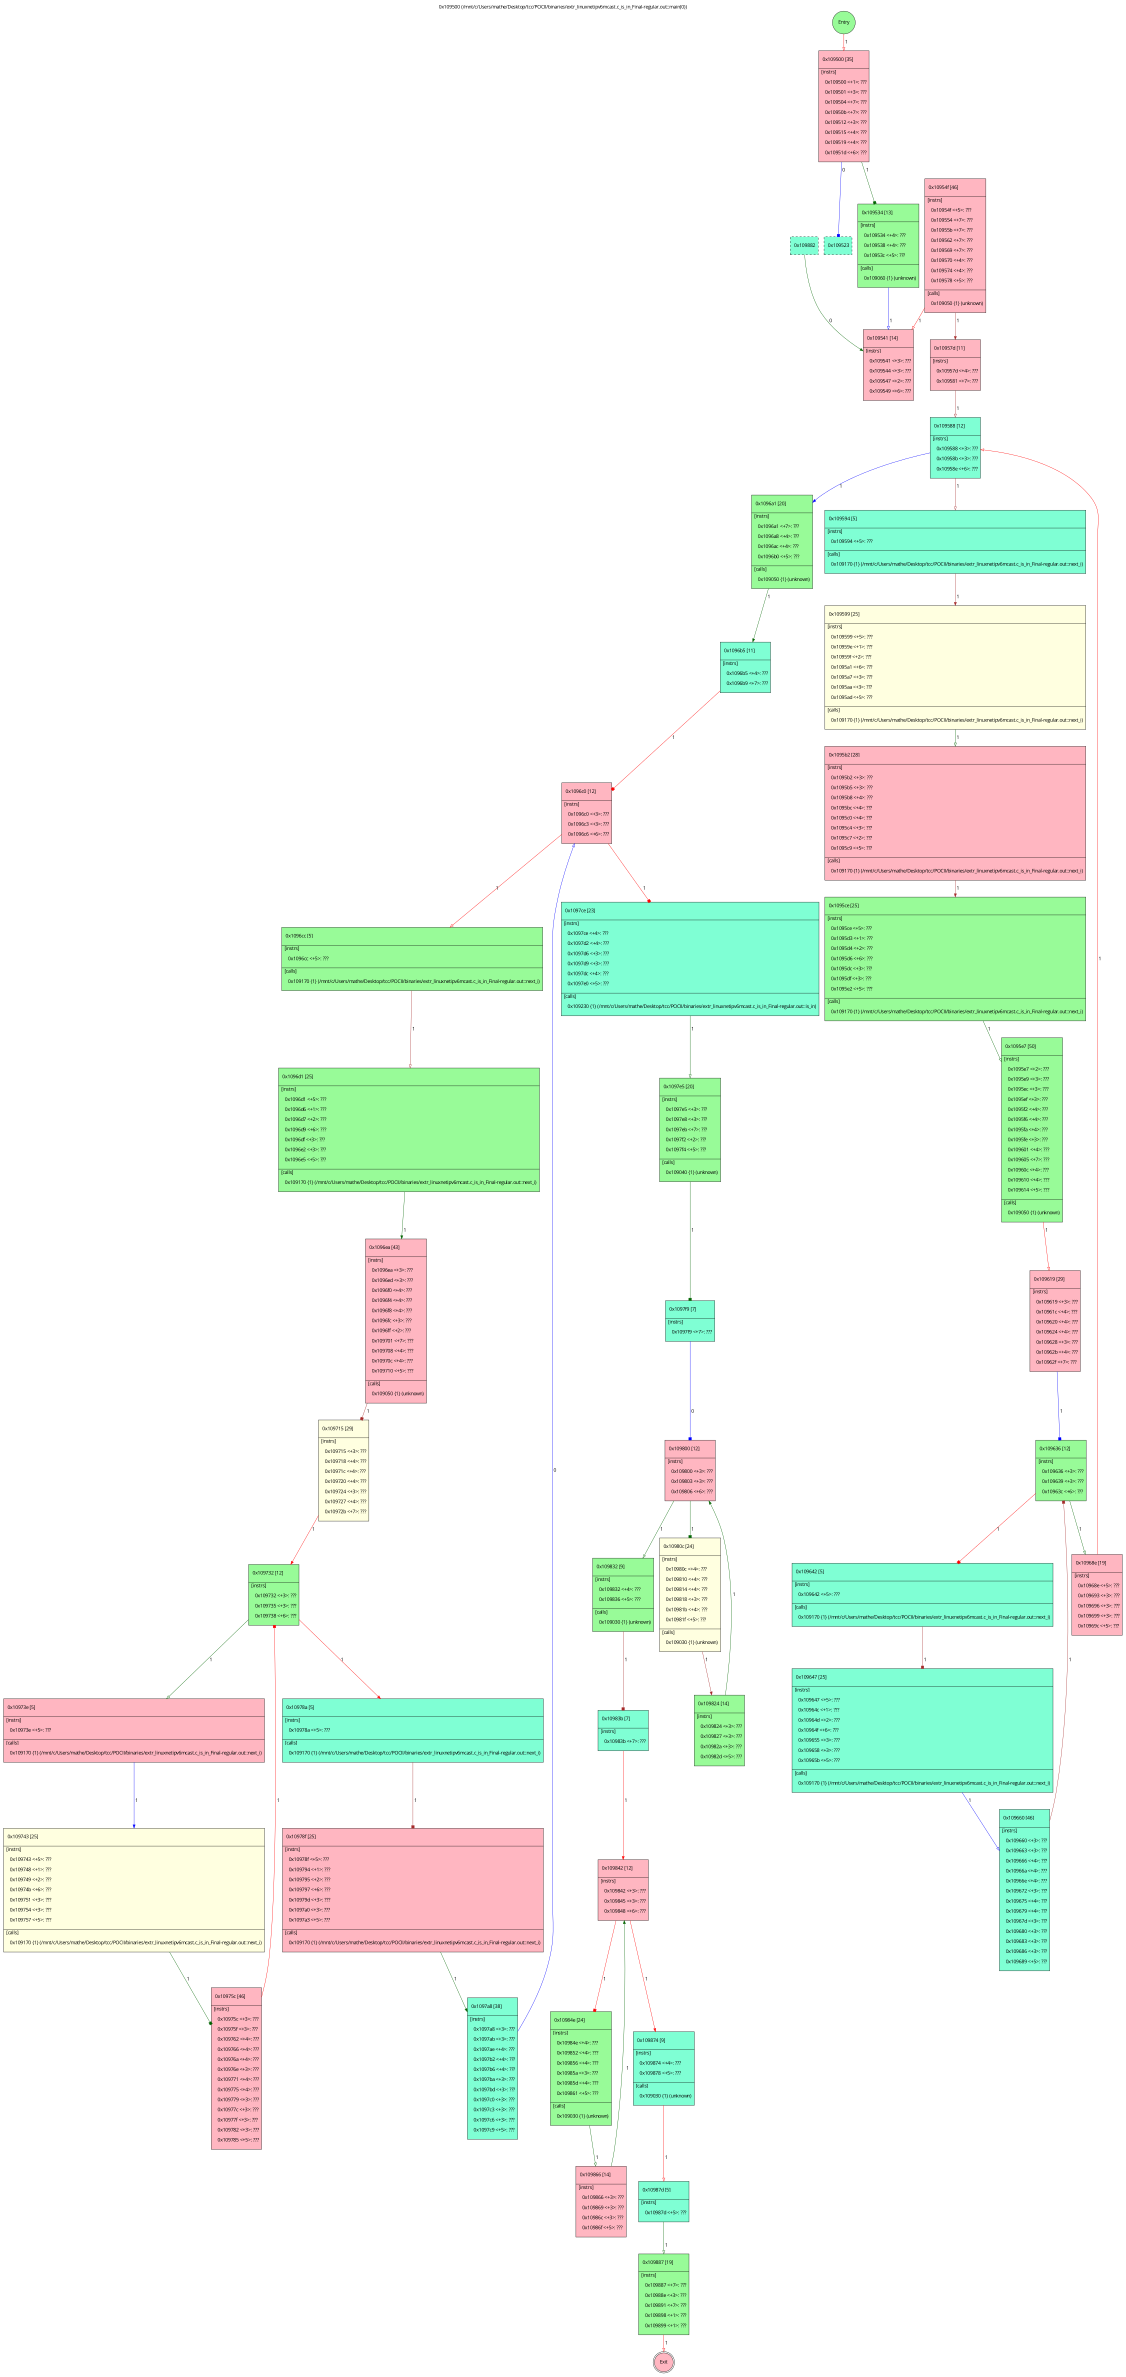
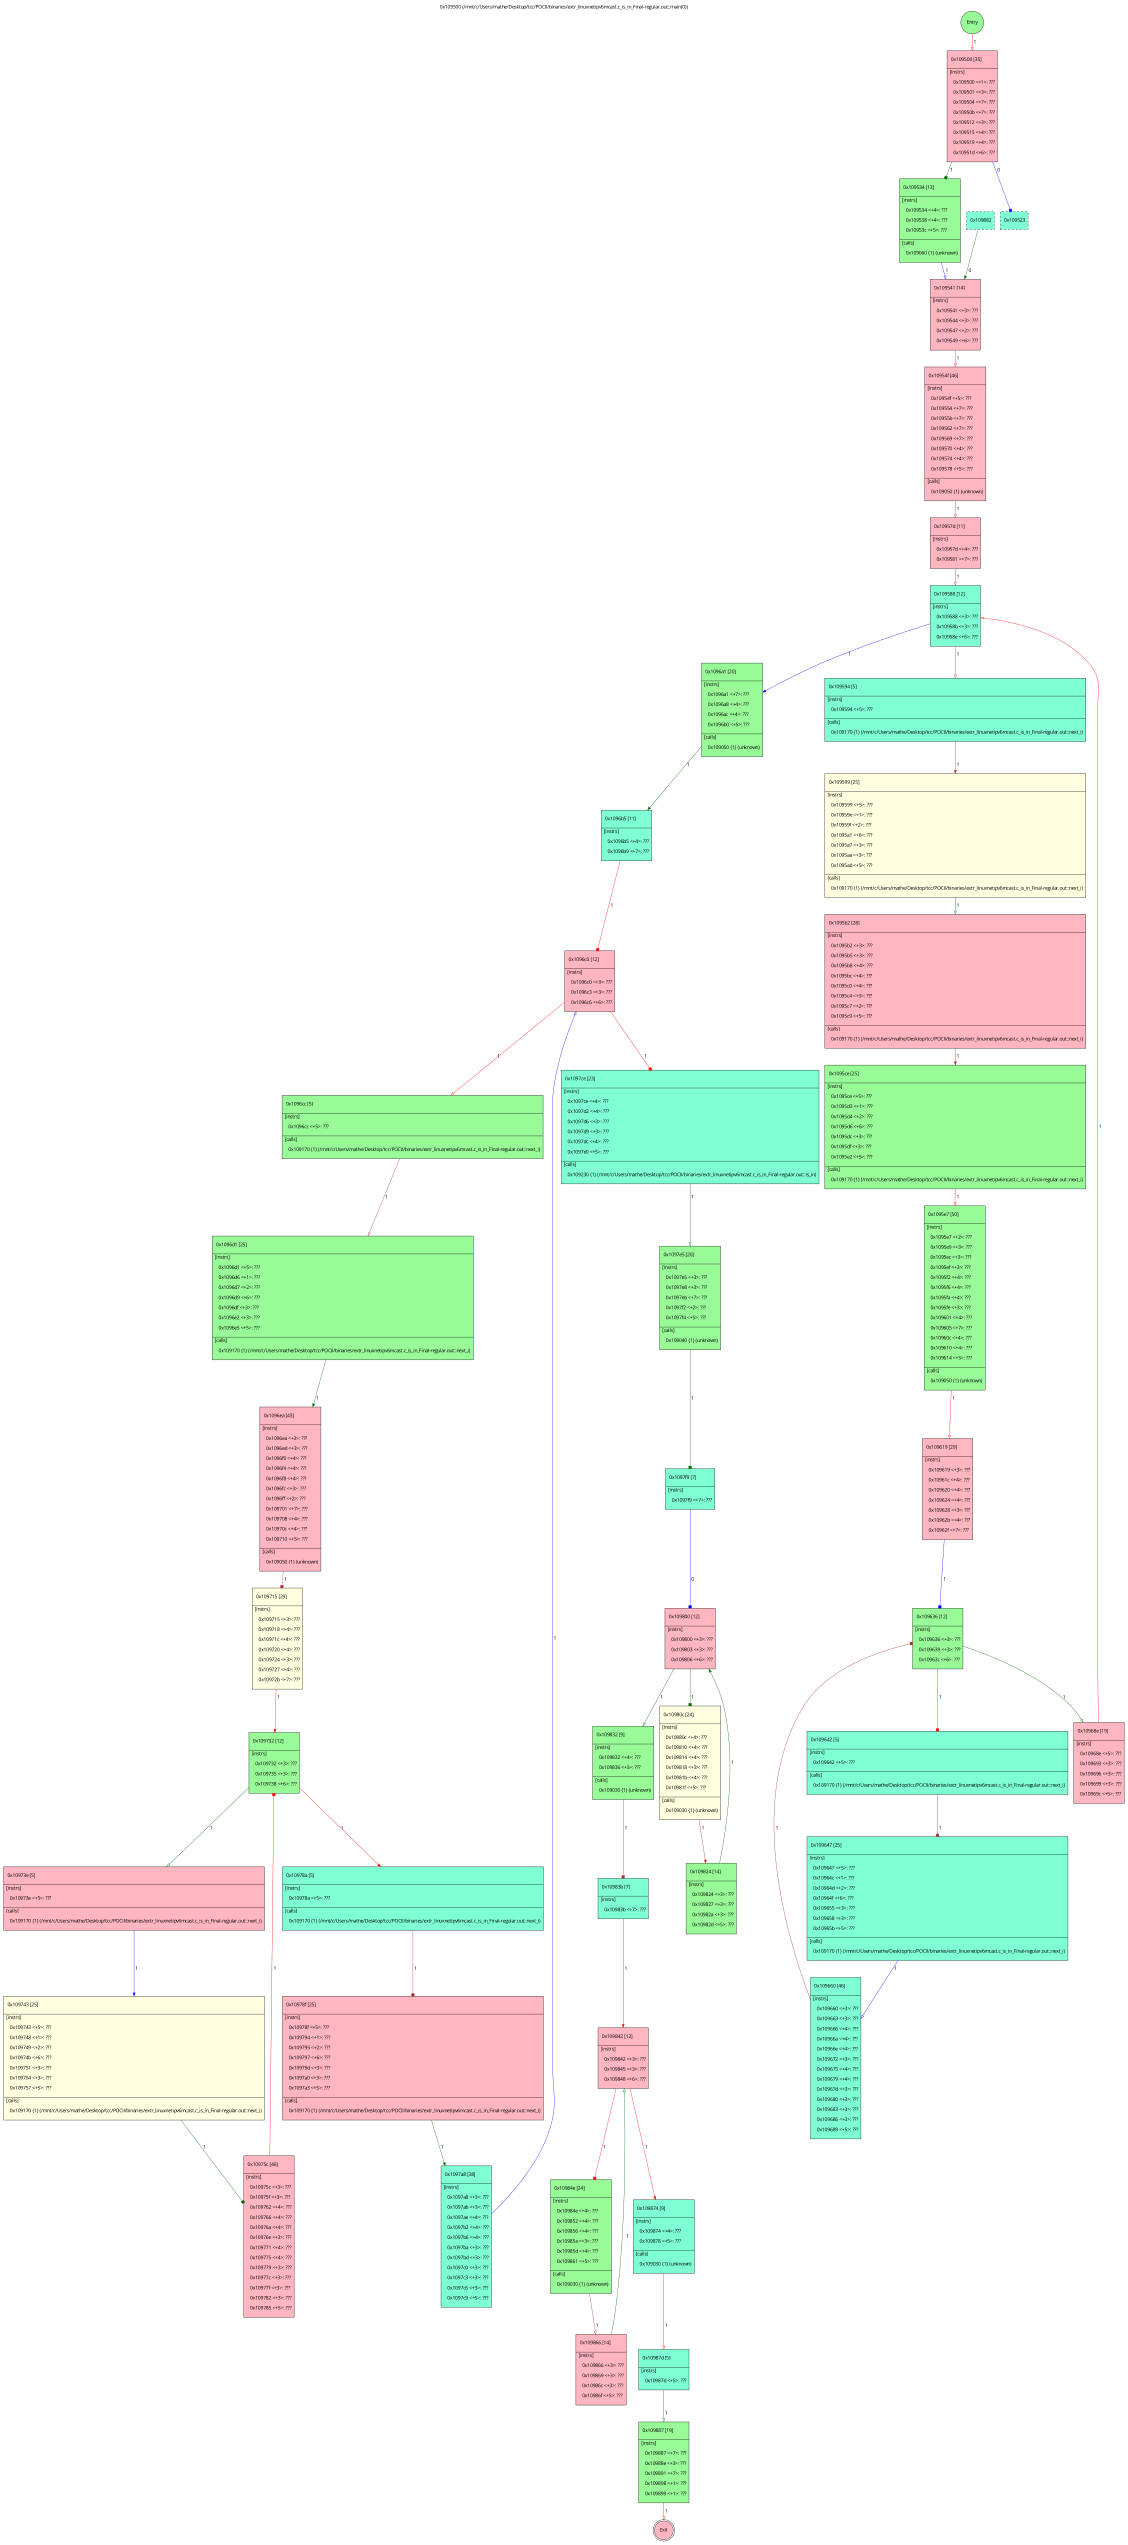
(919, 317) -> (955, 357)
(955, 325) -> (955, 508)
(992, 1040) -> (955, 1196)
(554, 1471) -> (554, 1639)
(623, 2045) -> (623, 2213)
(592, 2144) -> (592, 2312)
